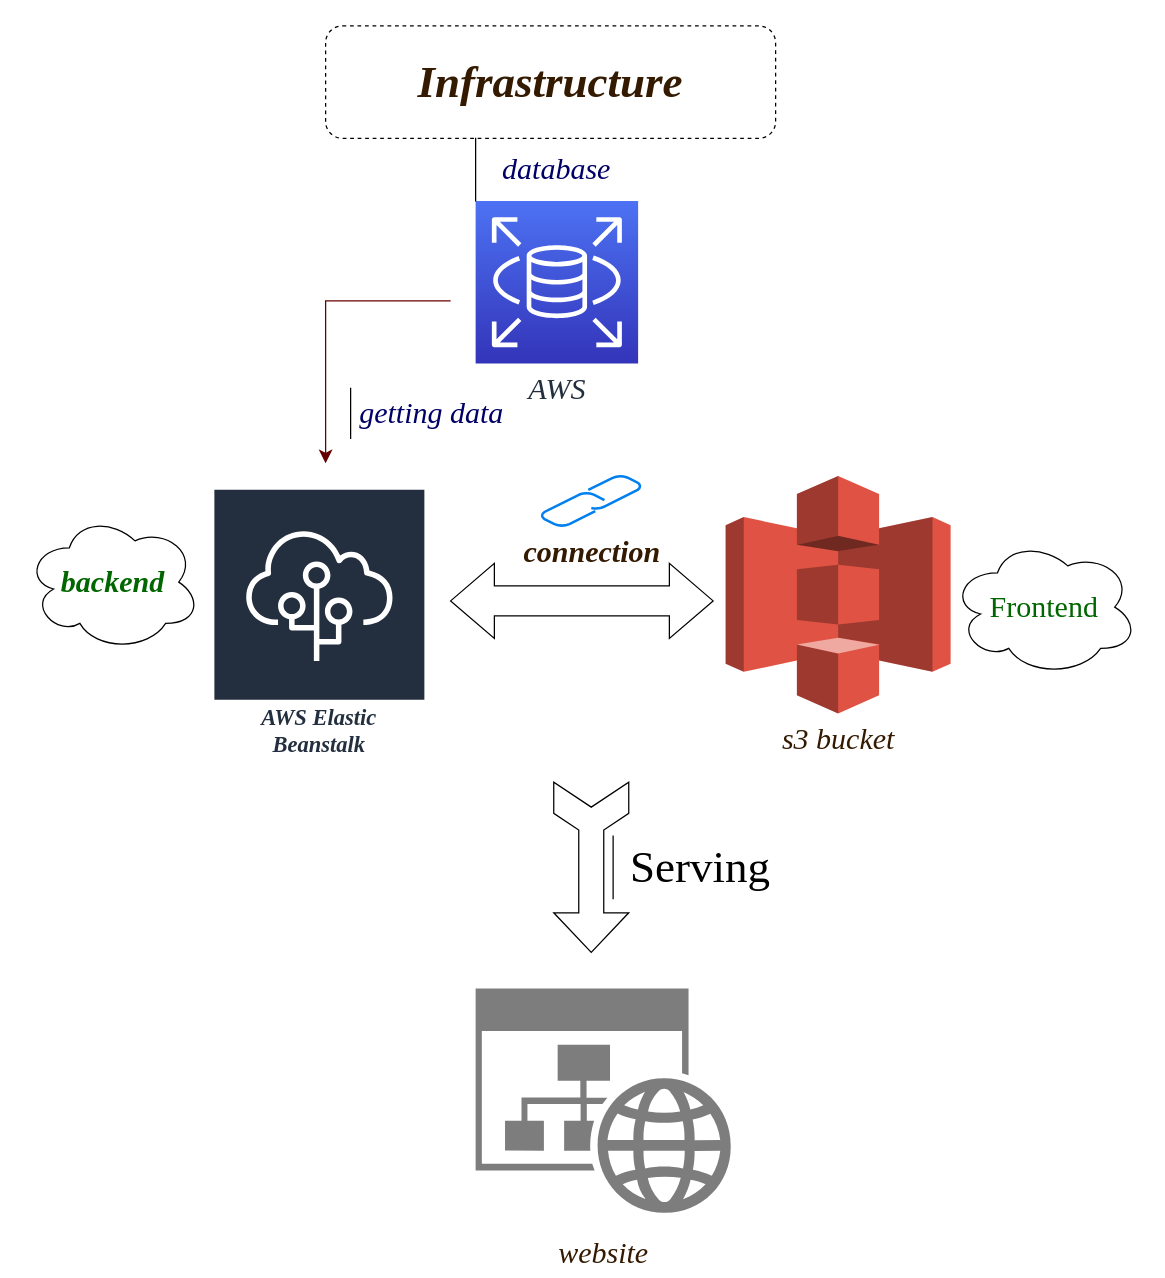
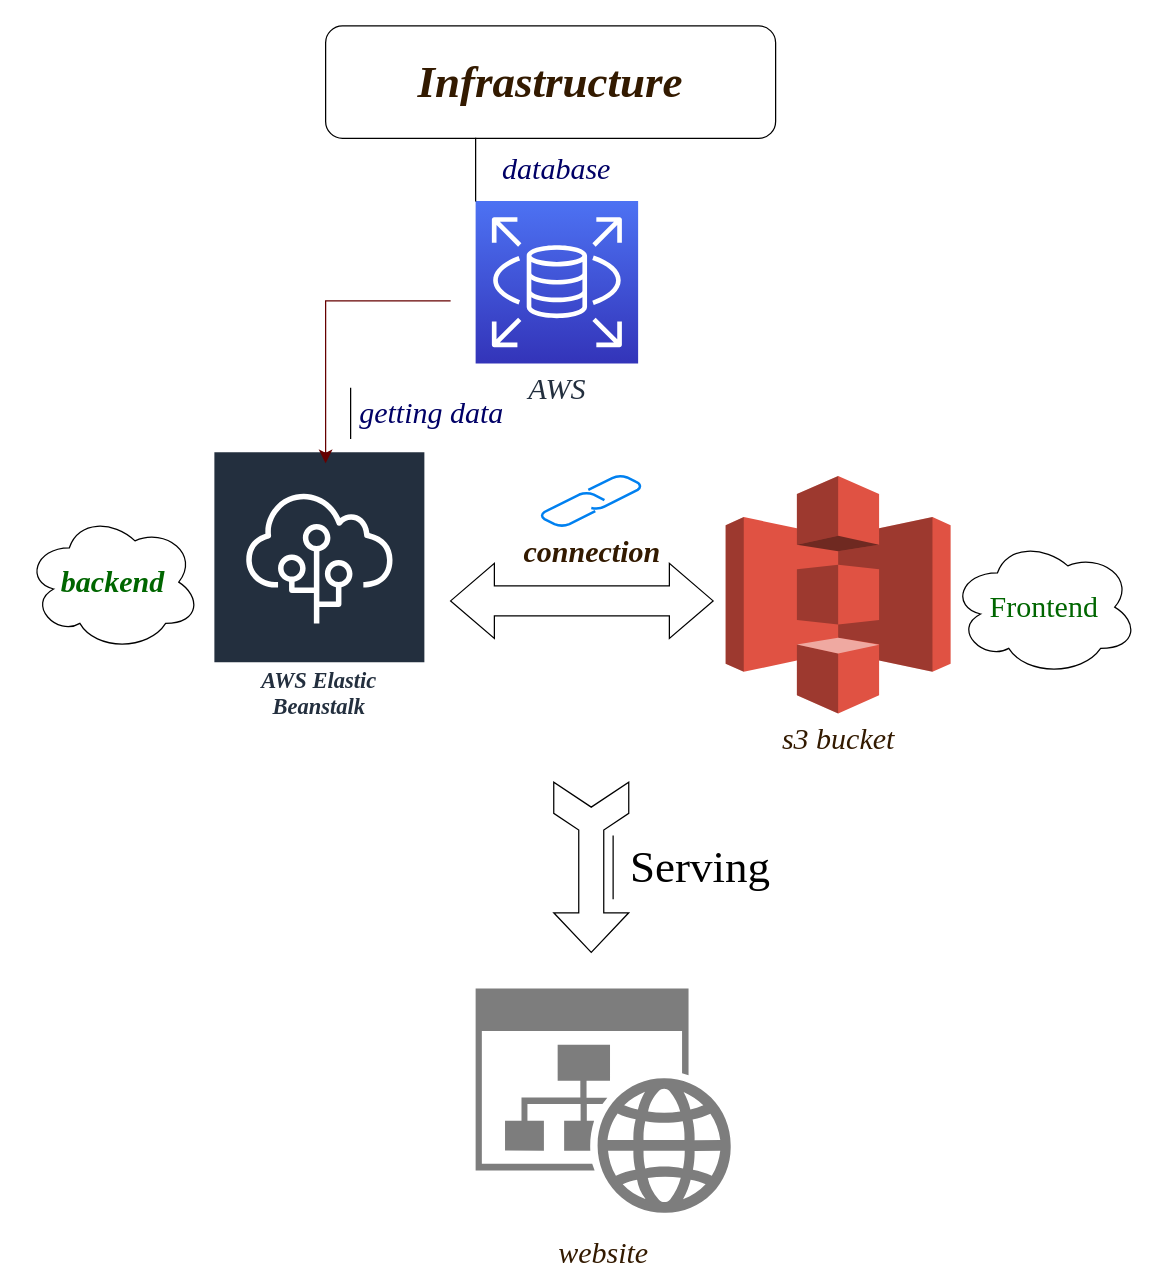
(551, 82) -> (551, 82)
(319, 626) -> (319, 588)
